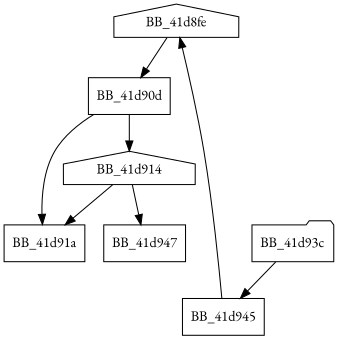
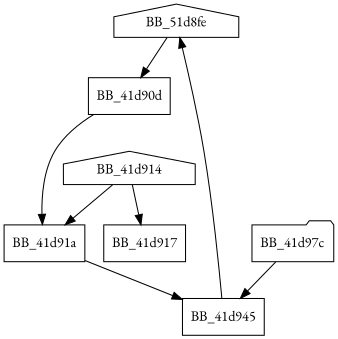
(176, 22) -> (176, 22)
(129, 128) -> none
(145, 243) -> (145, 243)
(293, 243) -> (293, 243)
none -> (129, 278)
